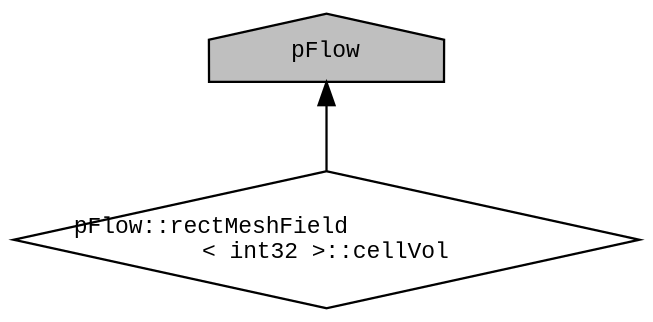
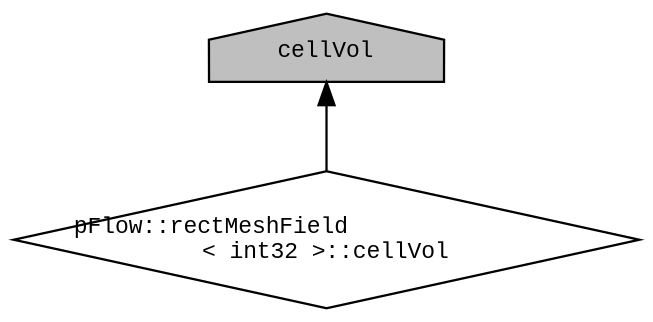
(327, 51) -> (327, 51)
